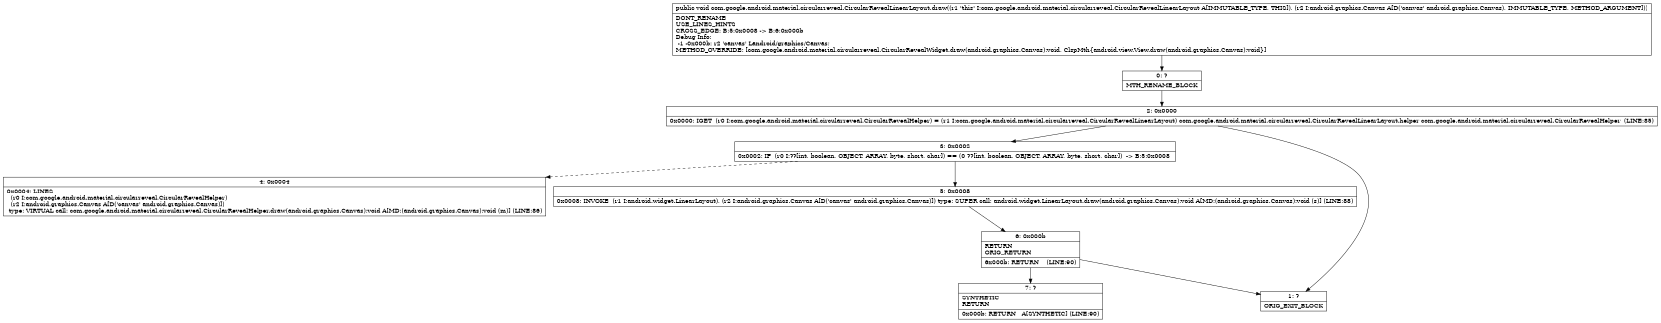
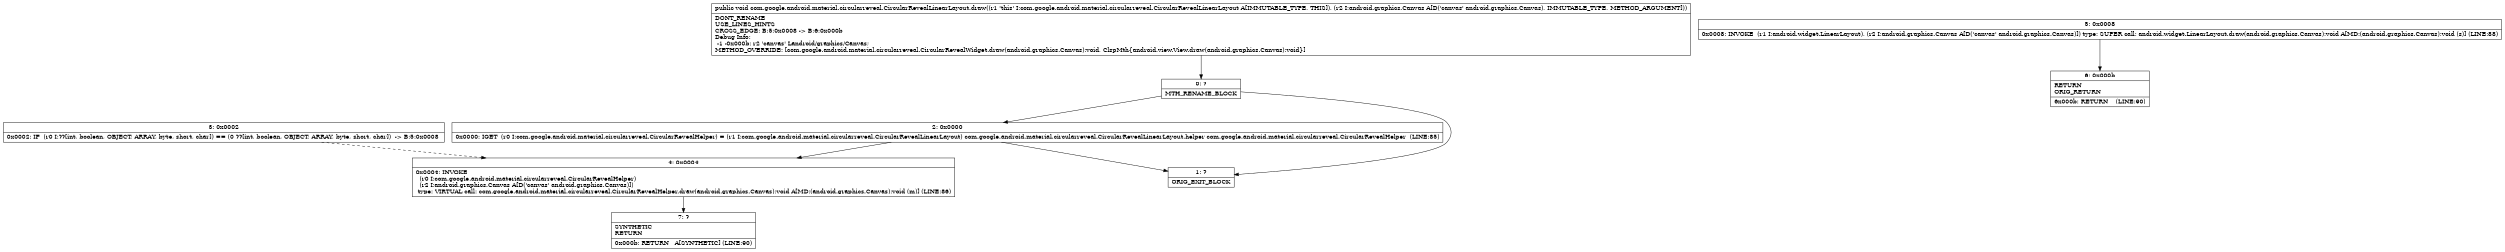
(1061, 134) -> (846, 150)
(955, 172) -> none
(32, 192) -> (444, 172)
(1031, 273) -> (684, 202)
(1168, 277) -> (1451, 134)
